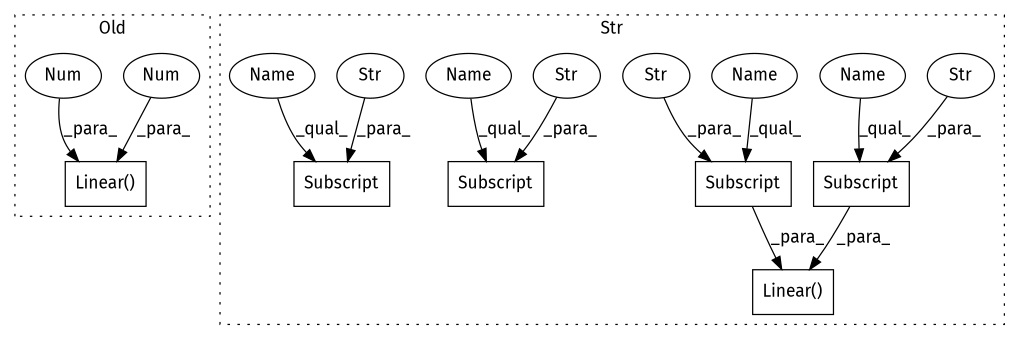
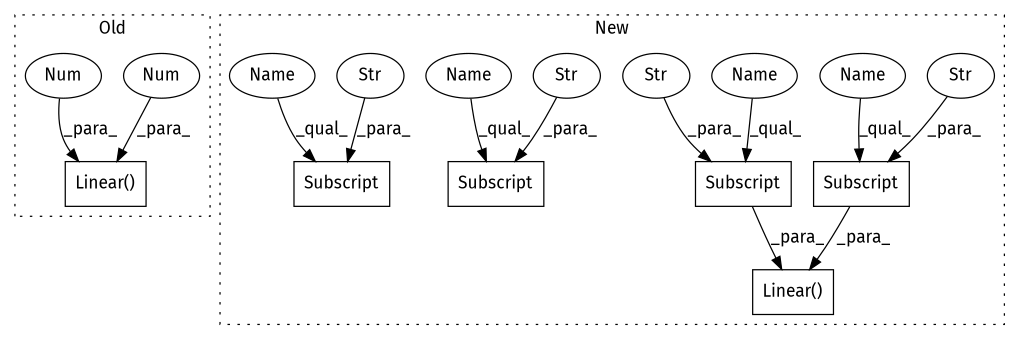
(612, 29) -> (612, 29)
